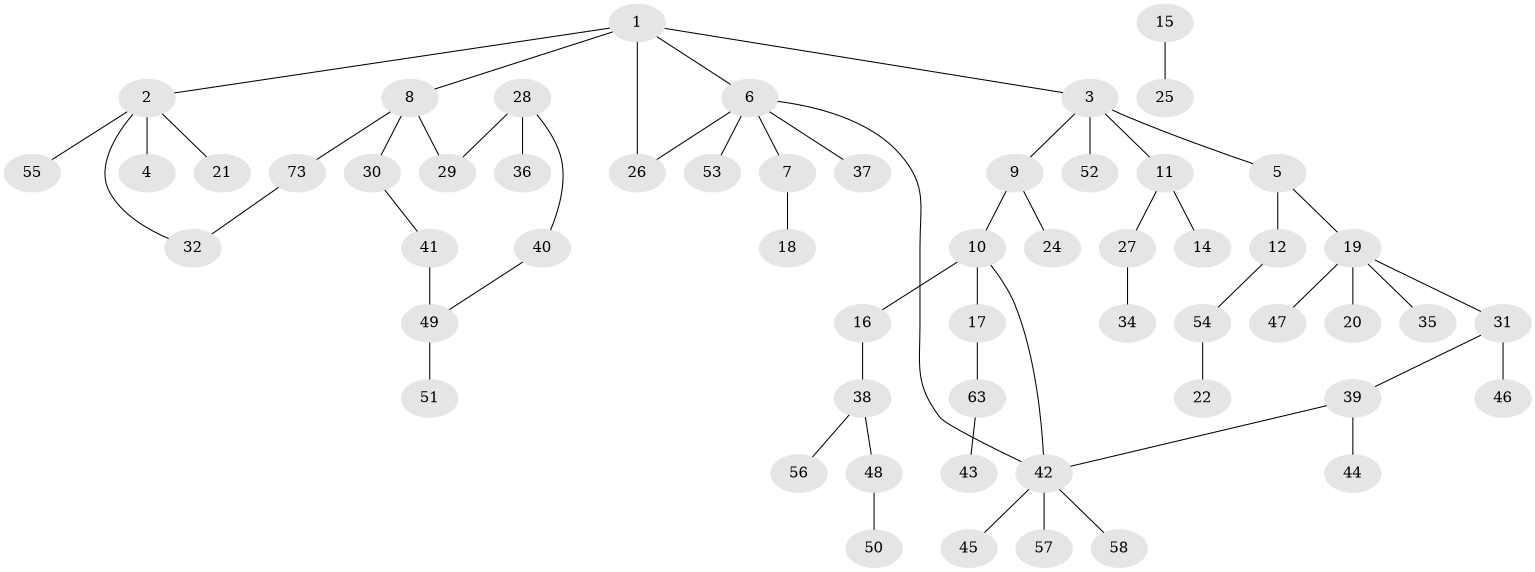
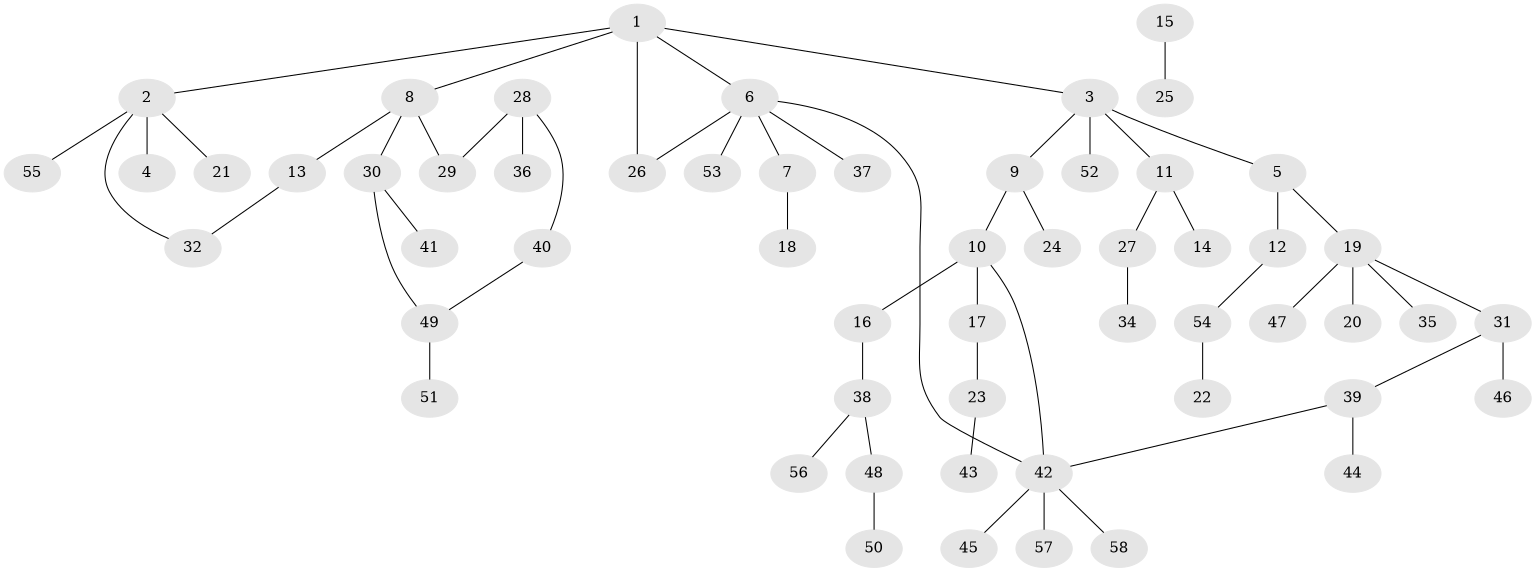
(297, 173) -> (297, 173)
(430, 286) -> (387, 252)
(977, 398) -> (977, 398)
